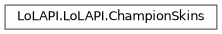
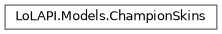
(111, 17) -> (111, 17)
